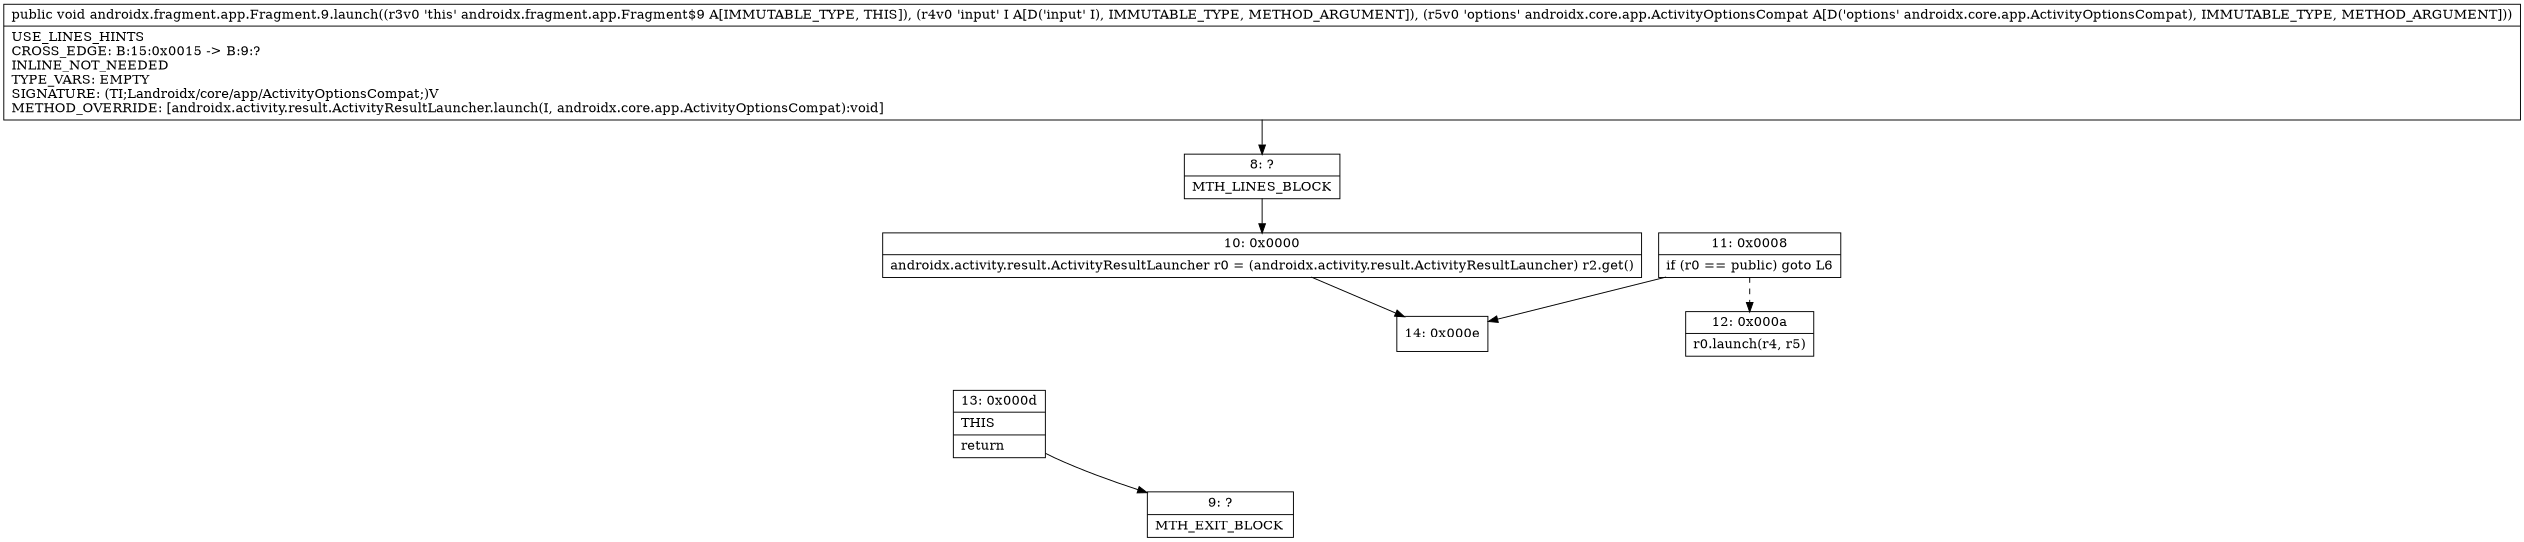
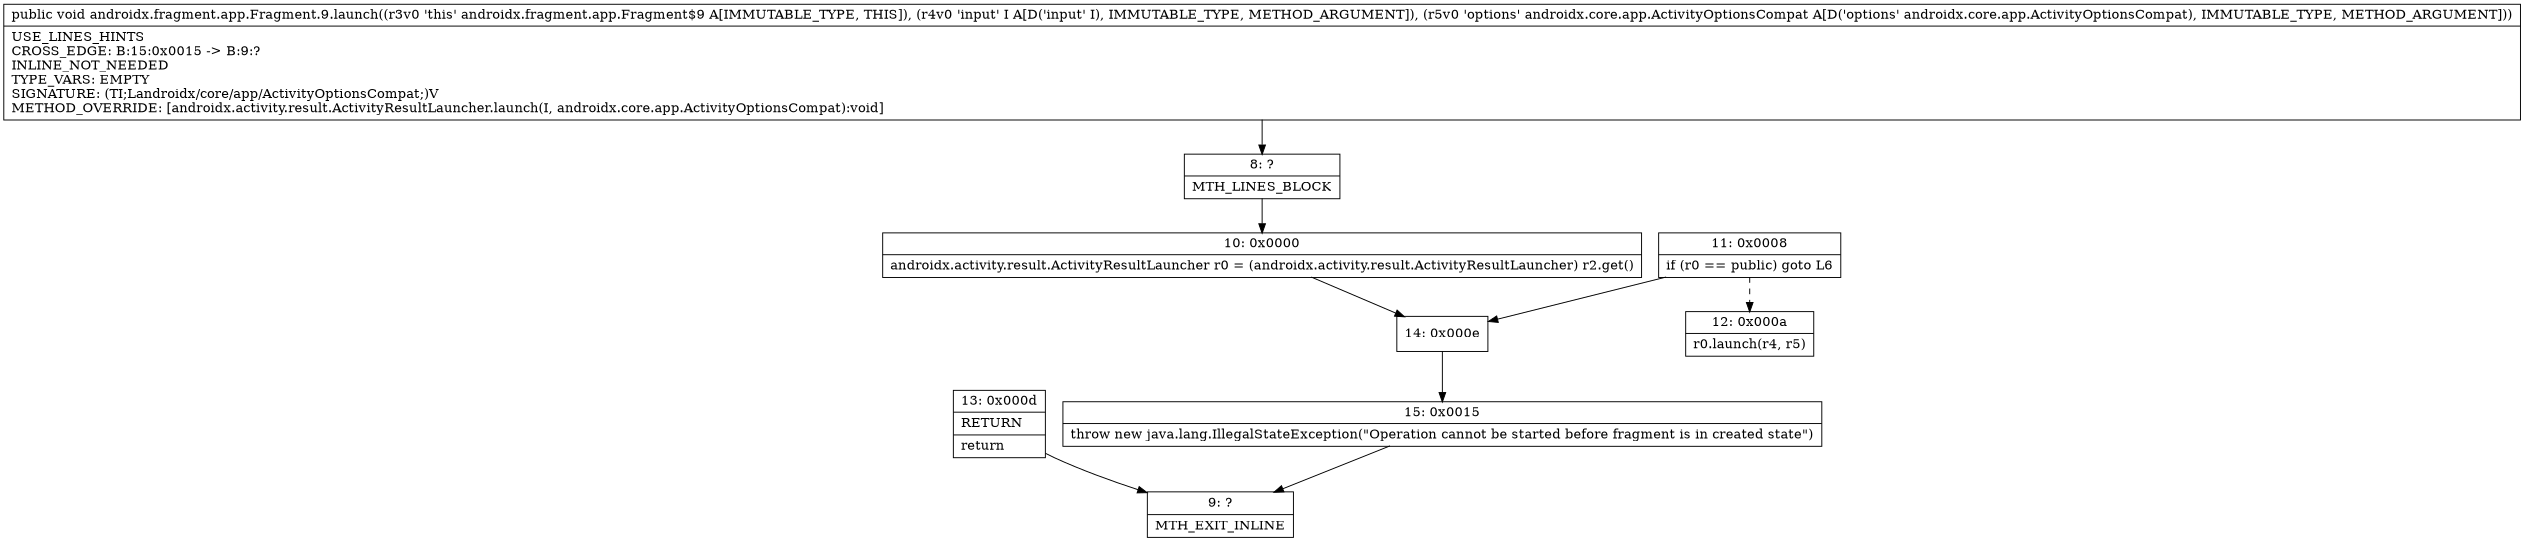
(978, 423) -> (992, 423)
none -> (1442, 424)
(1219, 526) -> (1220, 526)
